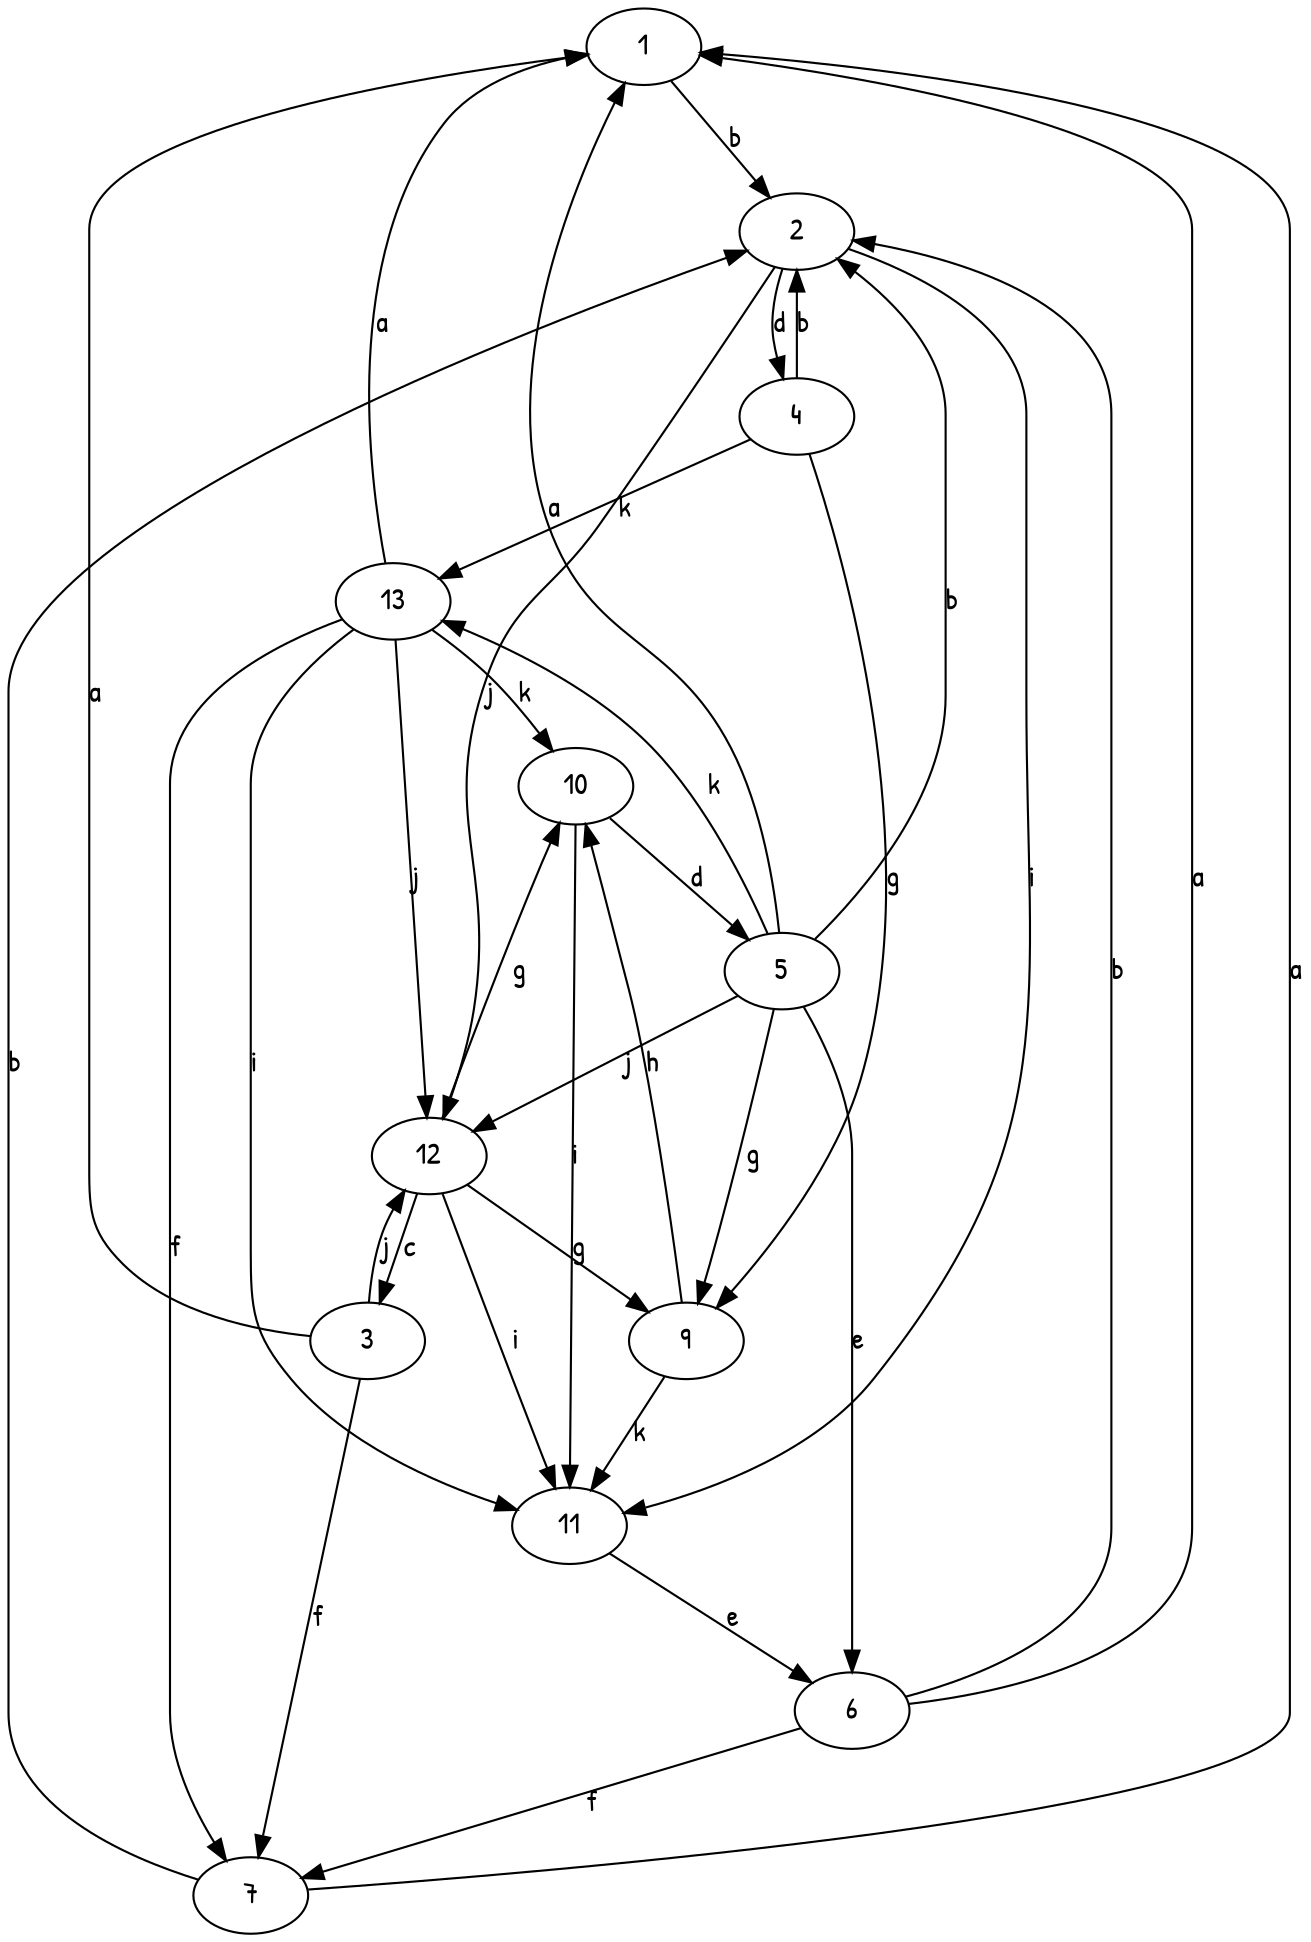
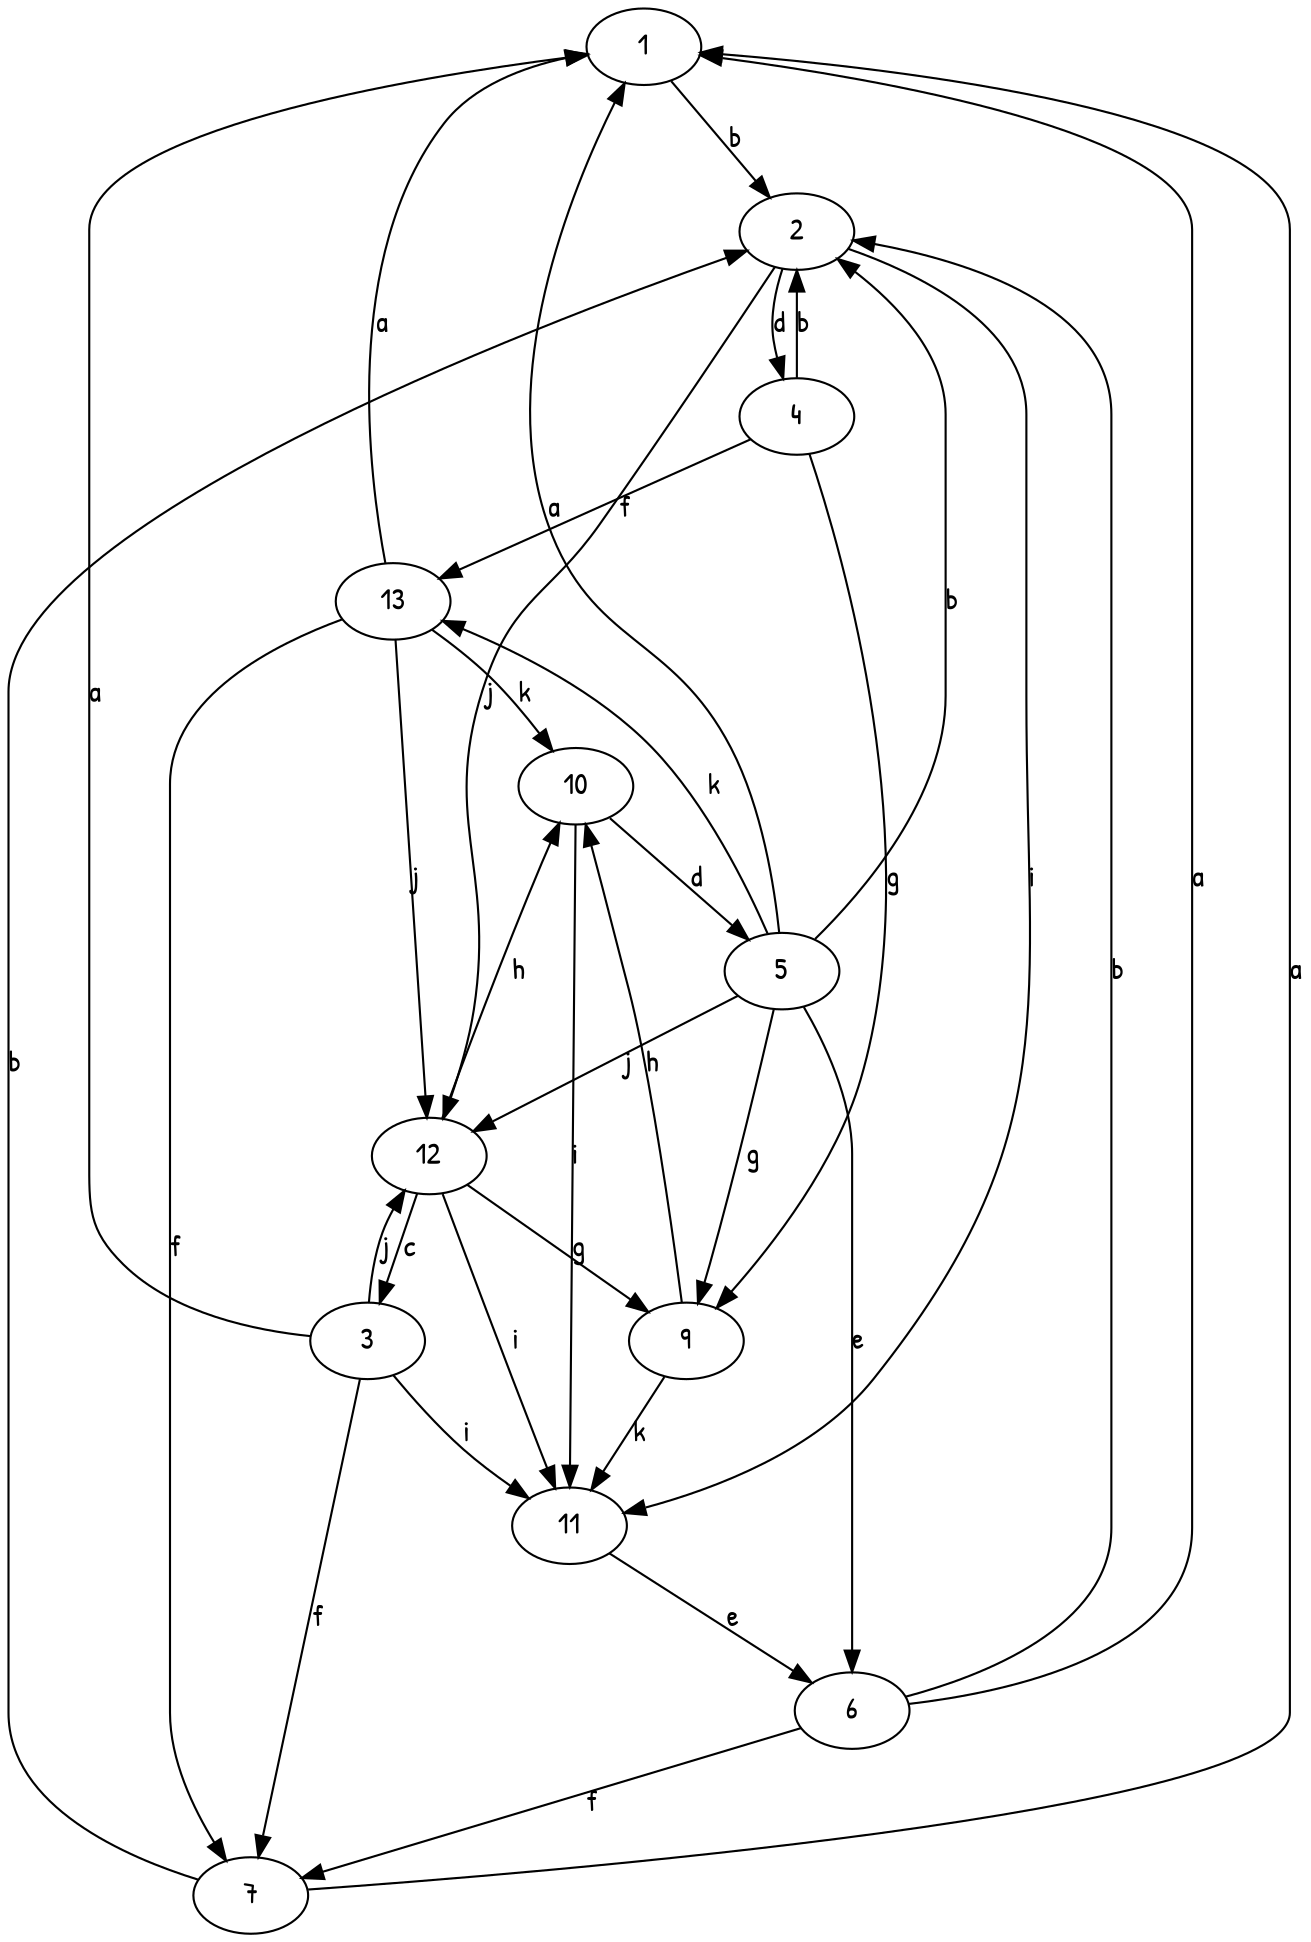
(626, 509) -> (626, 509)
(520, 971) -> (520, 971)
(251, 1112) -> (448, 1435)
